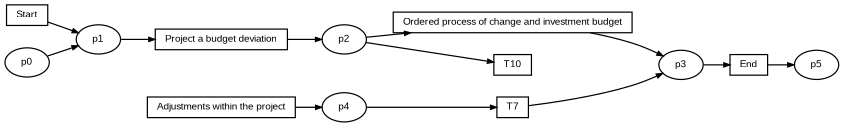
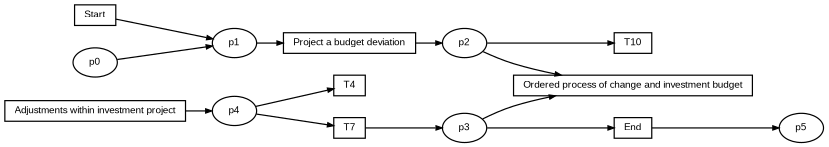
(624, 41) -> (515, 106)
none -> (350, 85)
(221, 107) -> (95, 111)
